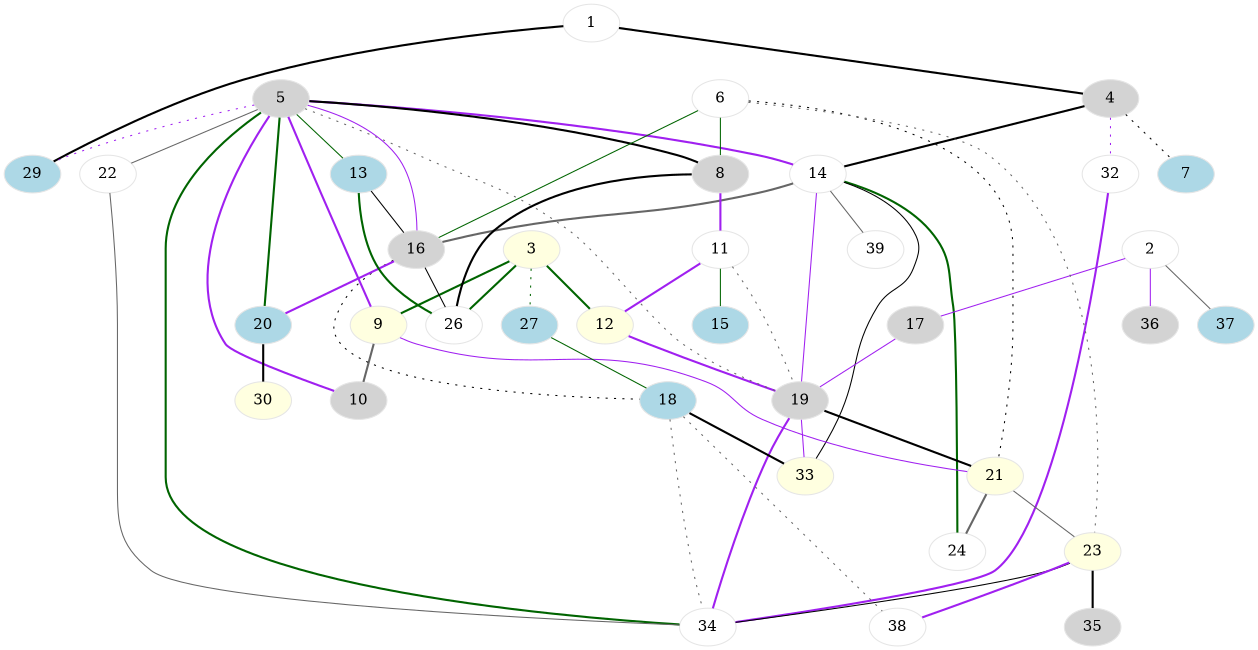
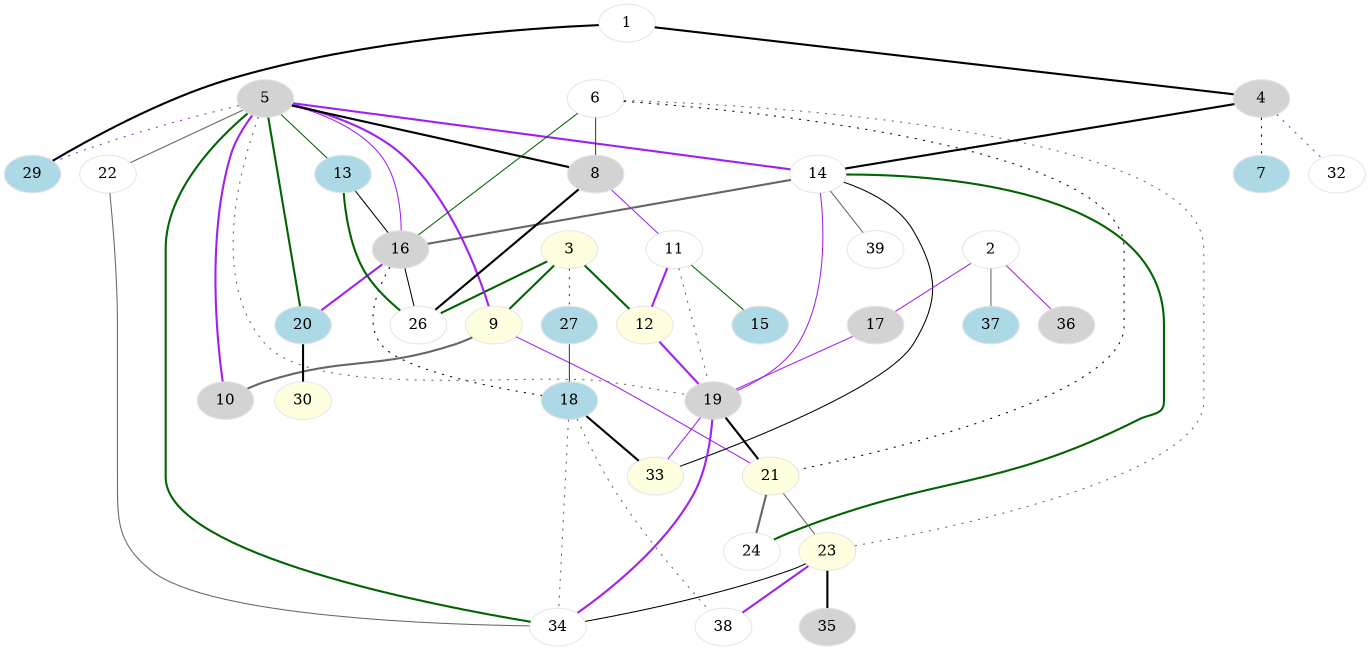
(720, 212) -> (637, 214)
(1031, 515) -> none
